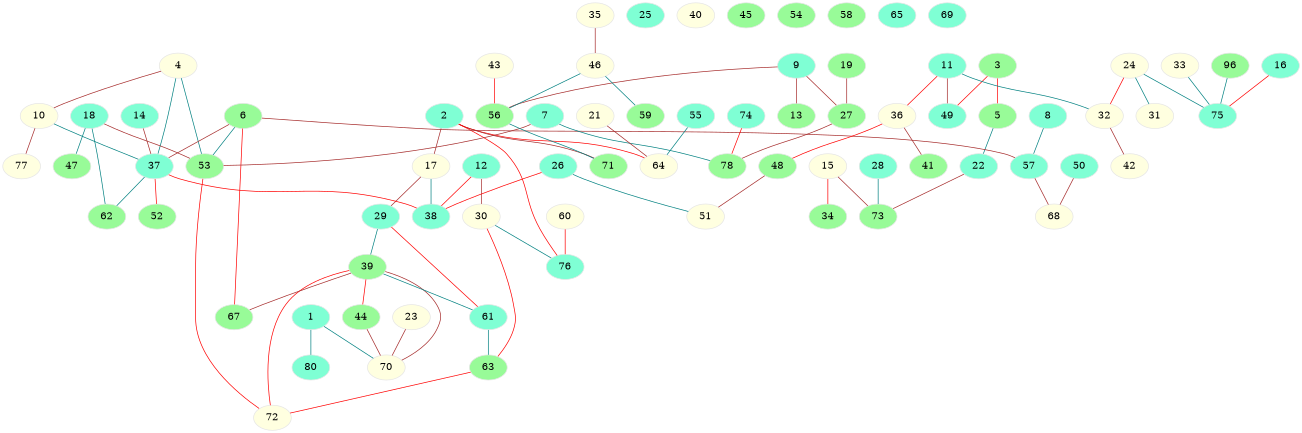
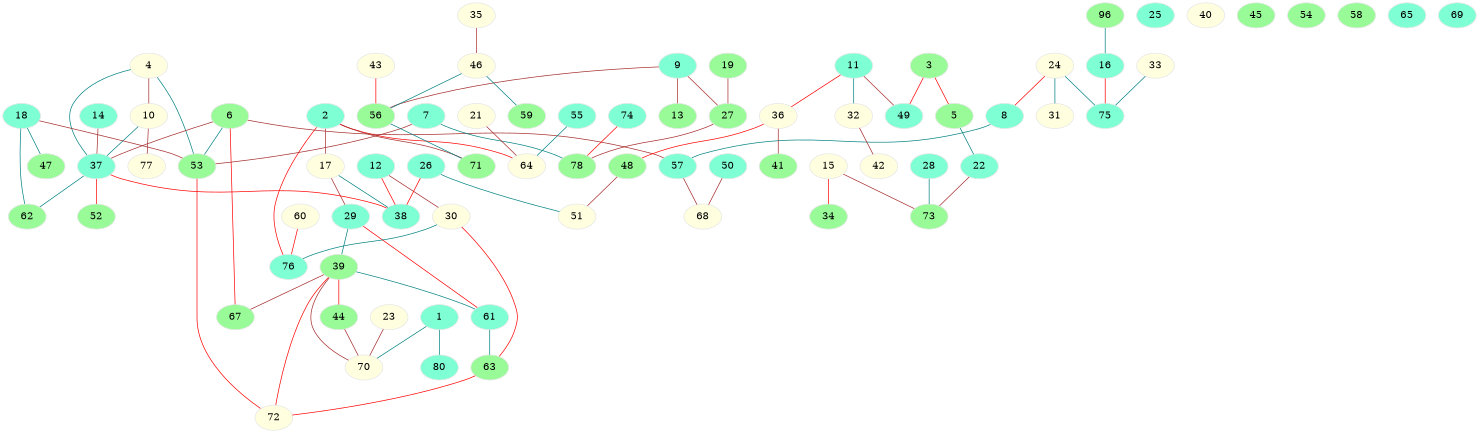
(1117, 91) -> (1030, 91)
(1224, 91) -> (1105, 41)
